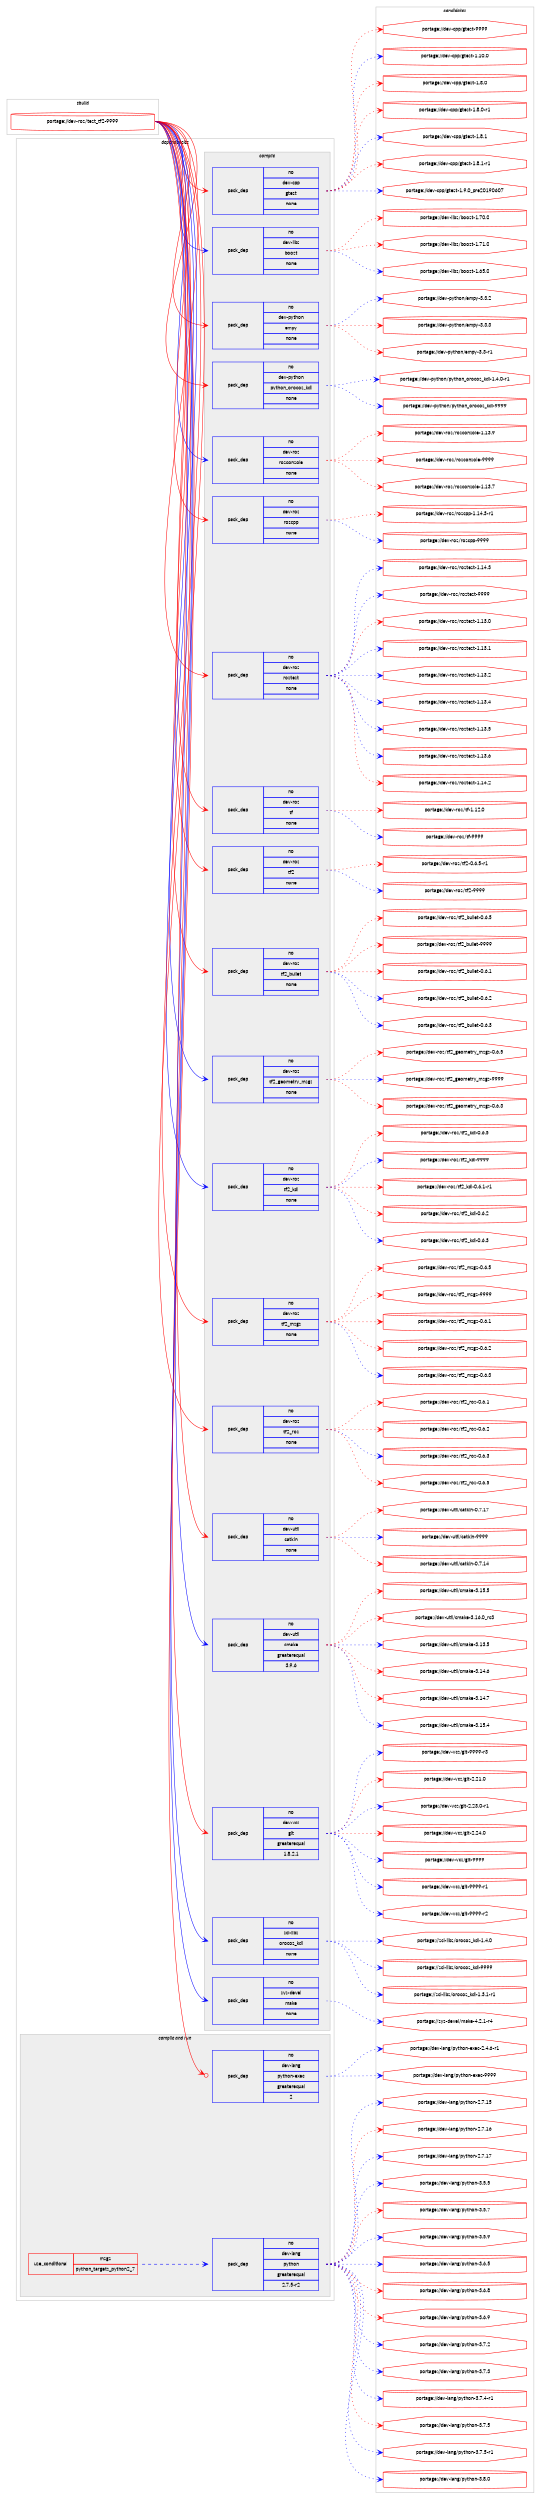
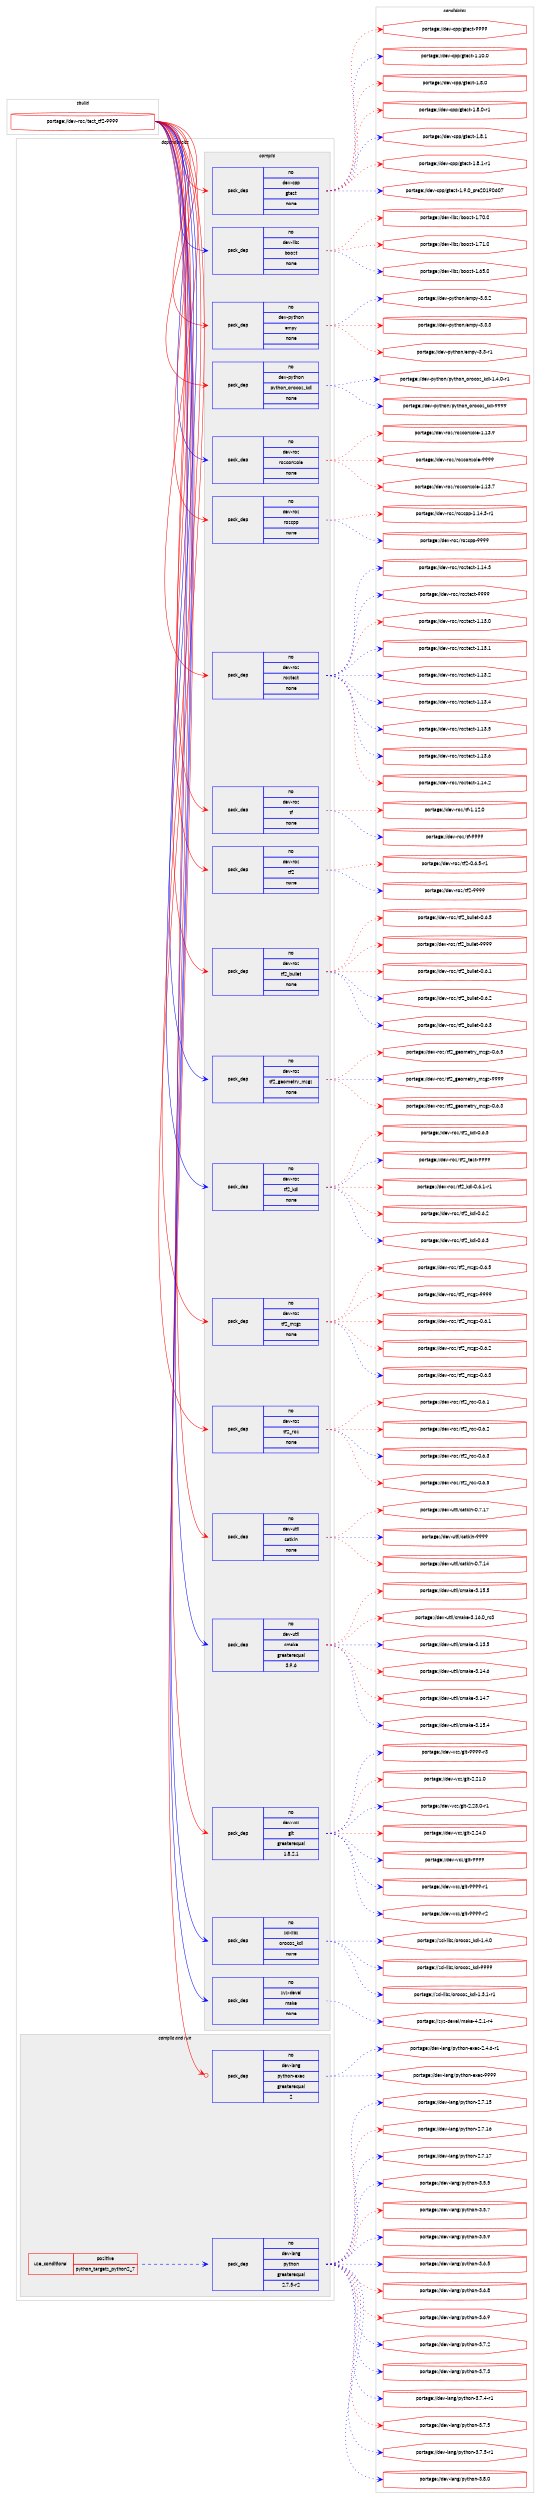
(455, 1160) -> (455, 1160)
(455, 2237) -> (455, 2237)
(105, 2259) -> (105, 2259)
(455, 2372) -> (455, 2372)
